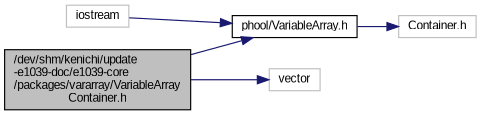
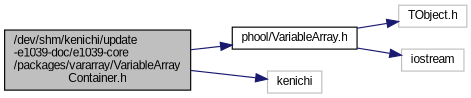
(175, 20) -> (374, 51)
(437, 27) -> (433, 16)
(295, 80) -> (295, 82)
